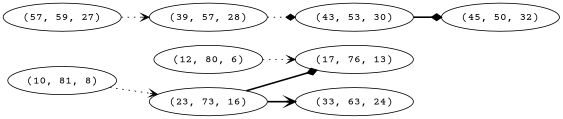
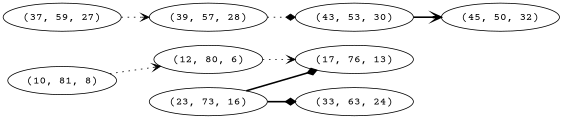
(62, 17) -> (62, 17)
(423, 17) -> (423, 17)
(130, 90) -> (131, 71)
(277, 102) -> (277, 102)
